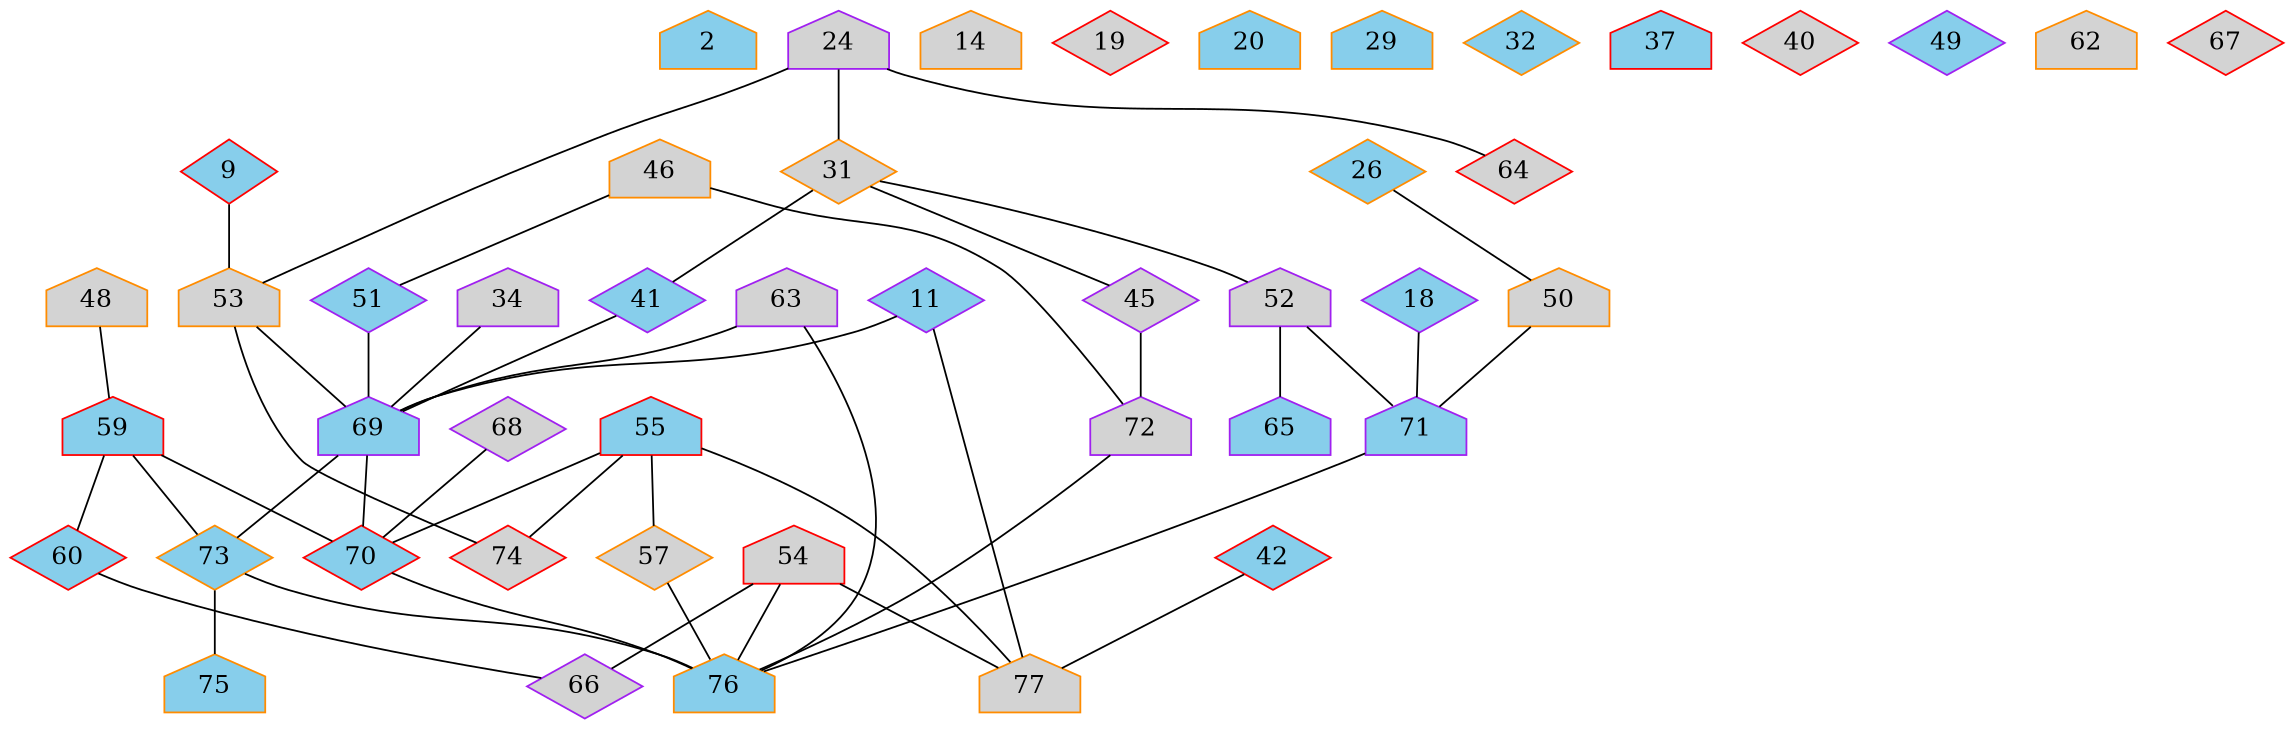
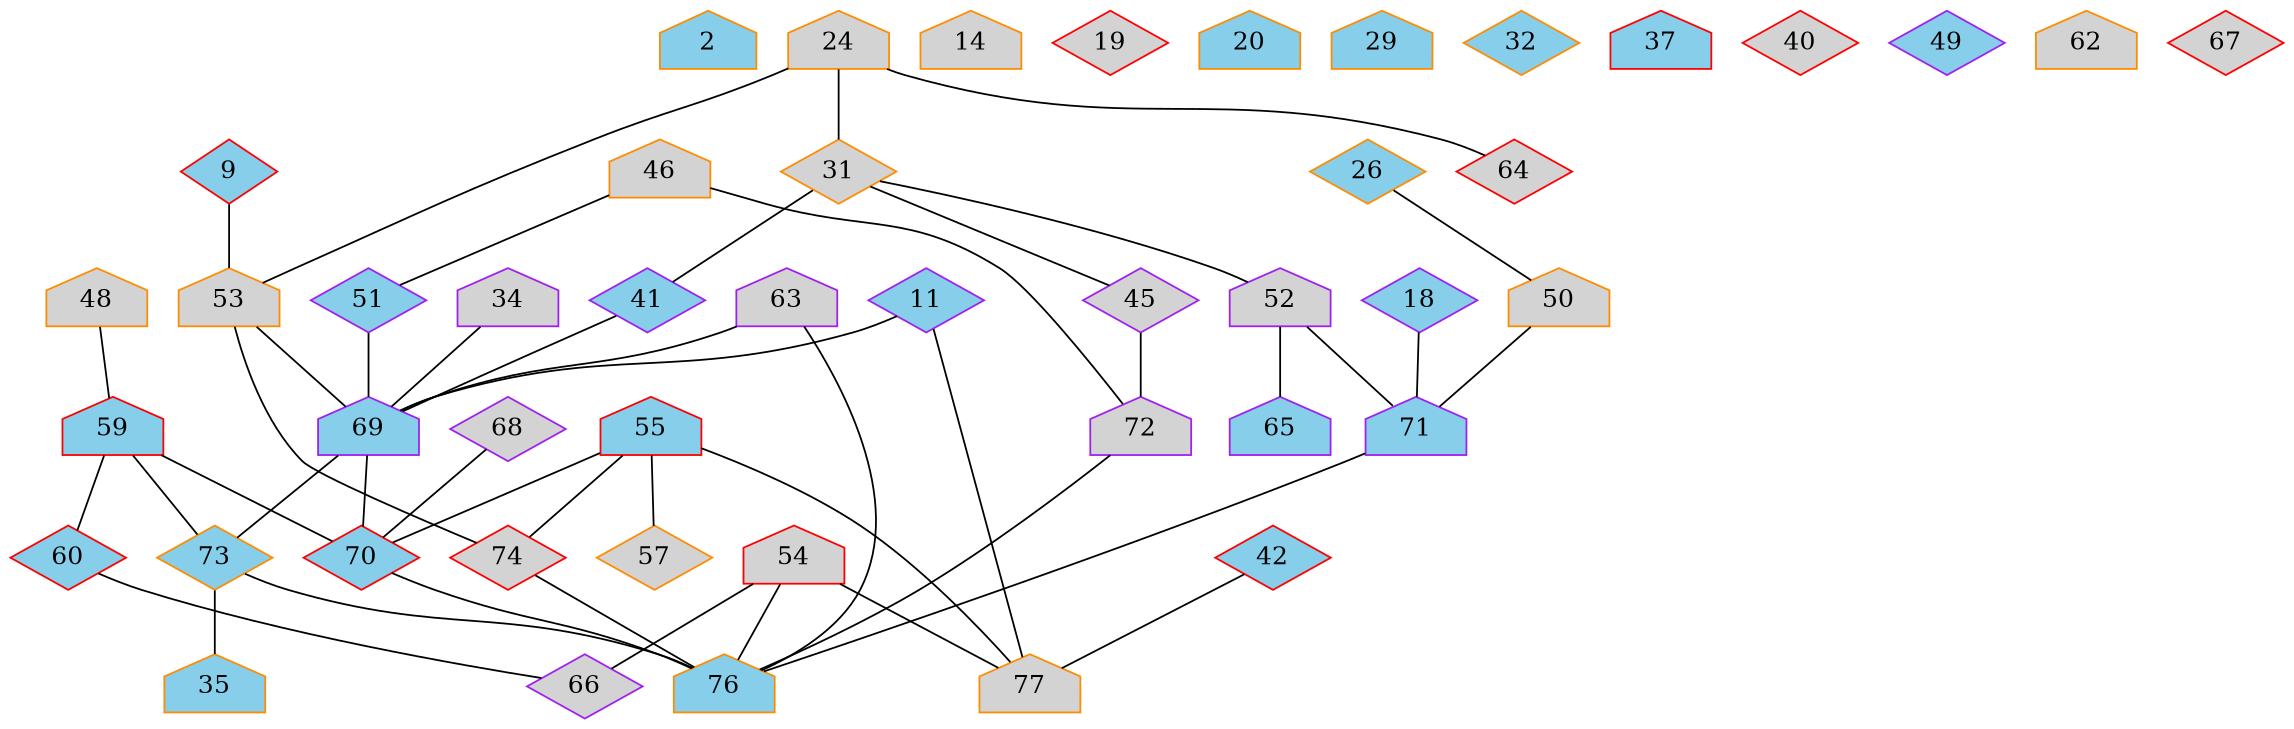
(839, 43) -> (839, 43)
(684, 612) -> (615, 621)
(215, 686) -> (215, 686)
